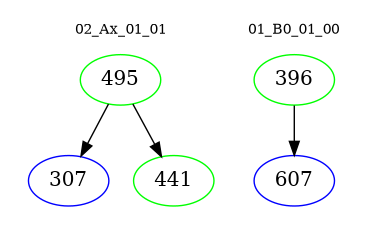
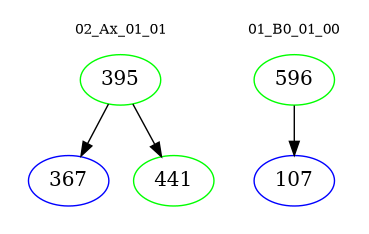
(121, 80) -> (121, 80)
(294, 80) -> (294, 80)
(69, 181) -> (69, 181)
(294, 181) -> (294, 181)
